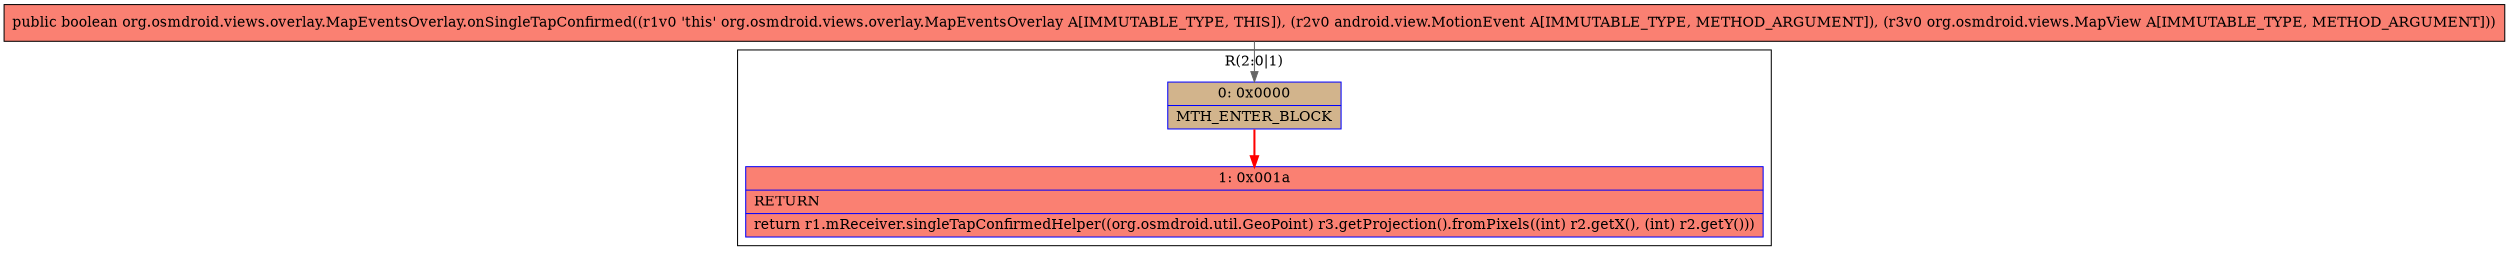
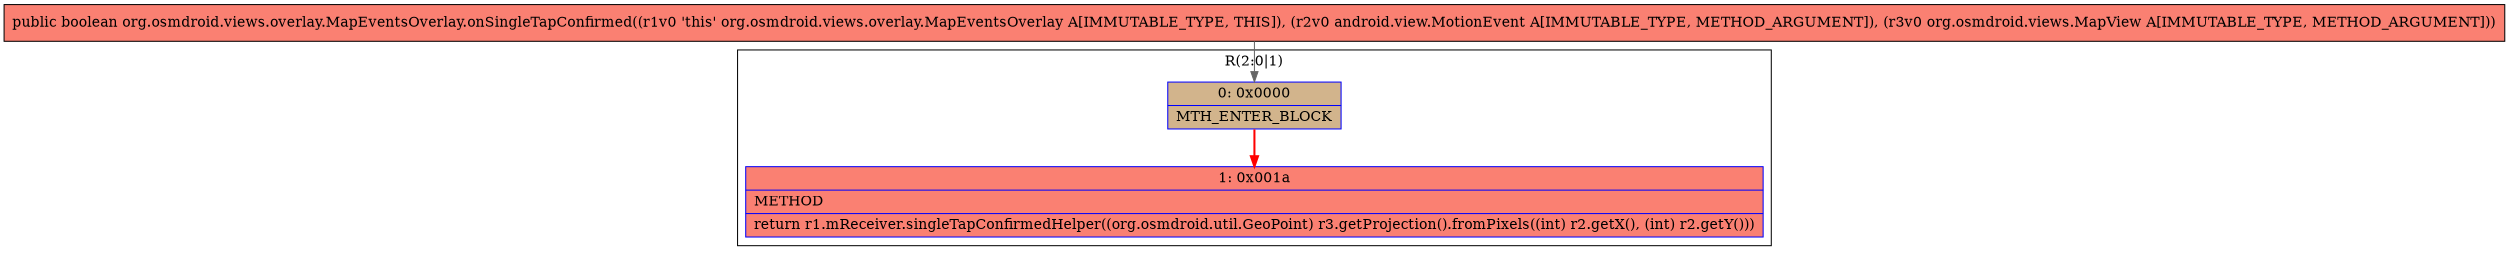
(787, 201) -> (789, 201)
